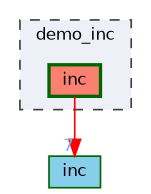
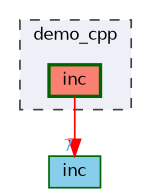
(76, 36) -> (76, 36)
